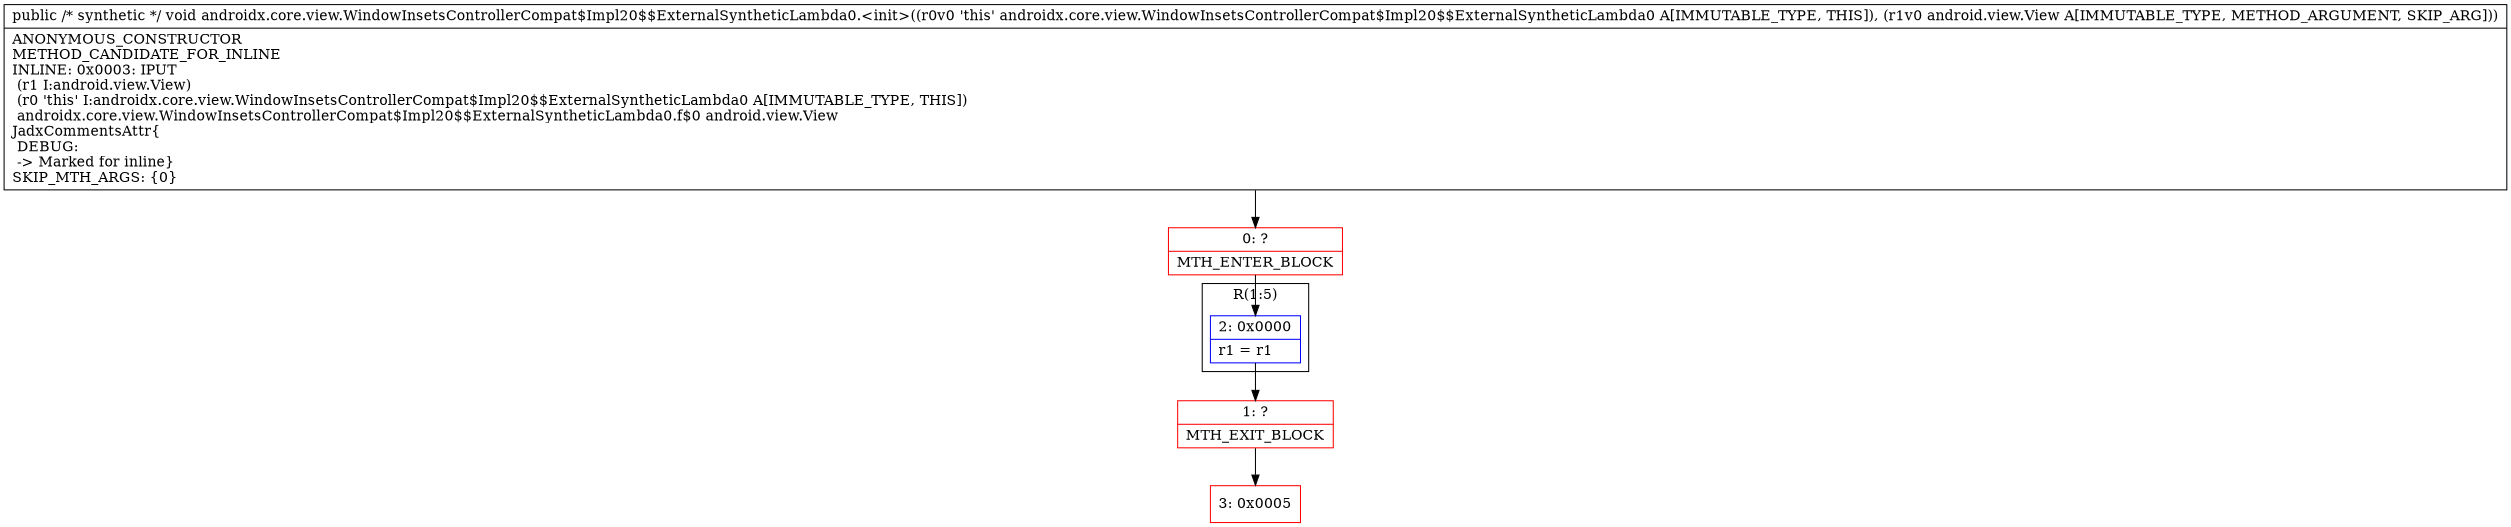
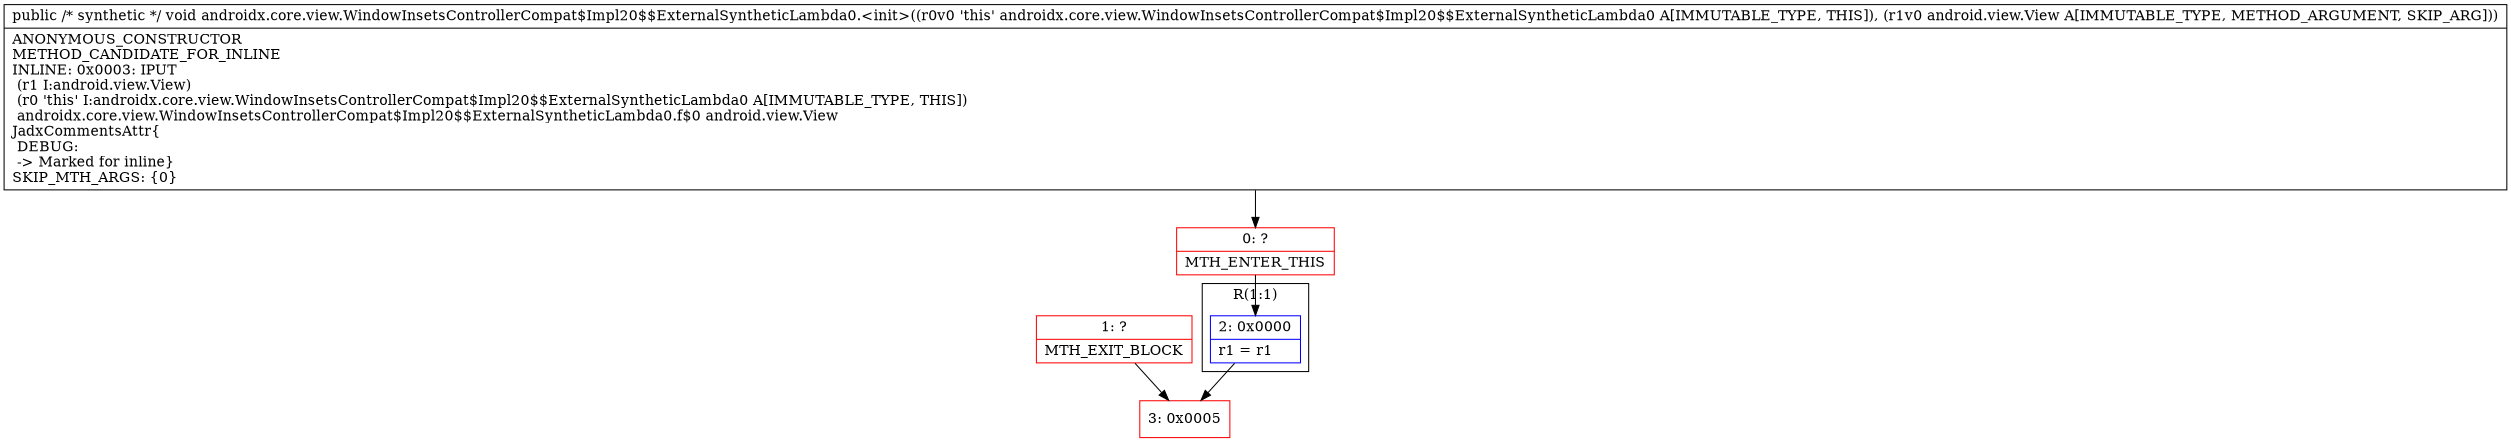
(1255, 263) -> (1255, 263)
(1255, 295) -> (1255, 295)
(1255, 378) -> (1221, 378)
